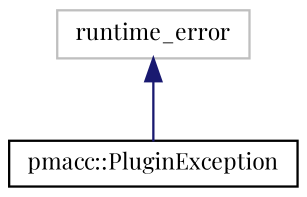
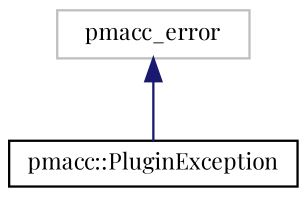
(153, 34) -> (153, 34)
